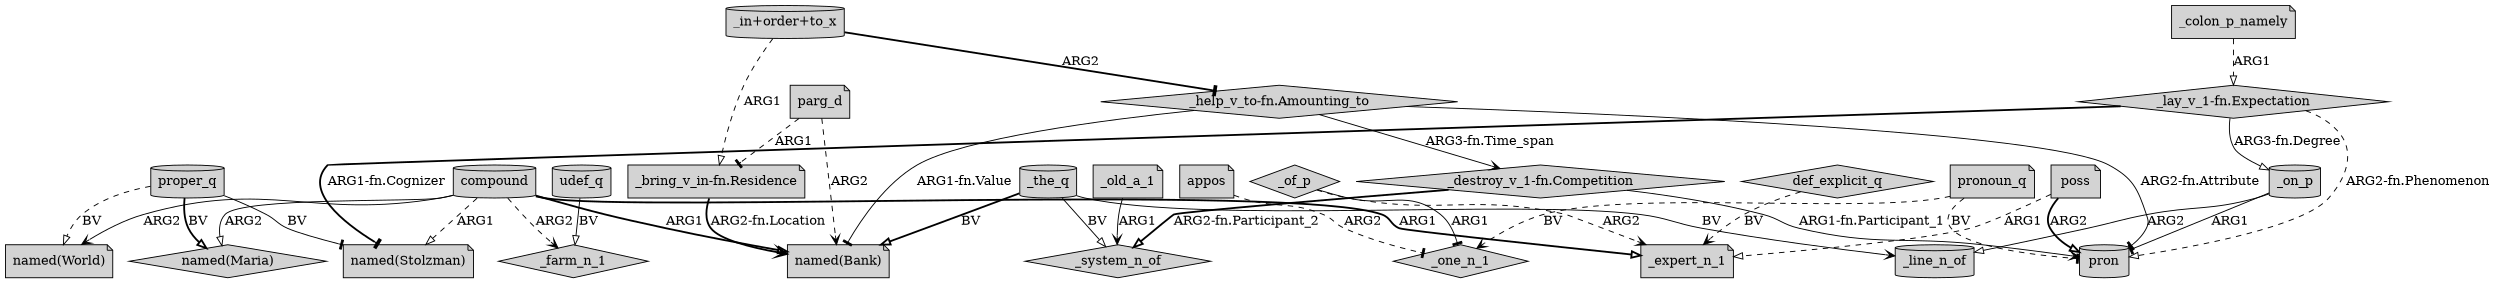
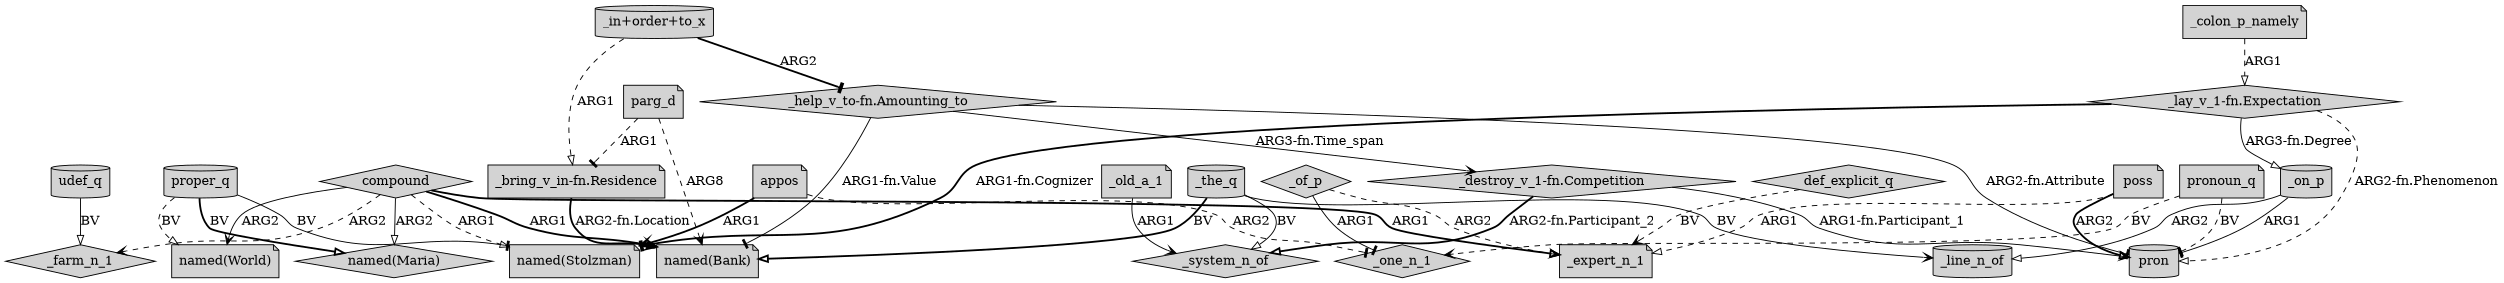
(495, 182) -> (396, 182)
(850, 182) -> (705, 182)
none -> (703, 224)
